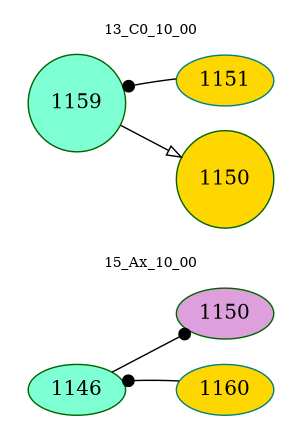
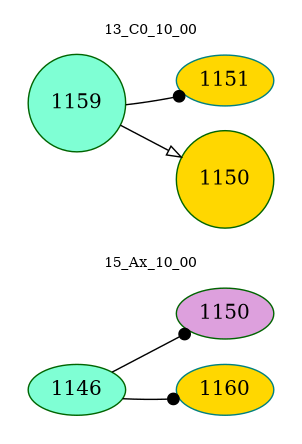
(155, 82) -> (150, 102)
(157, 380) -> (145, 399)
